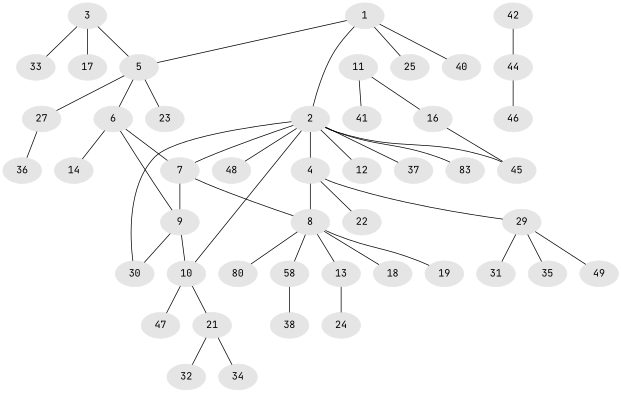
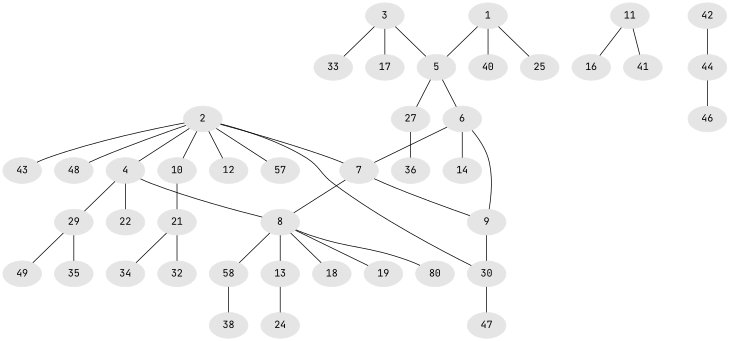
(328, 63) -> none
(165, 119) -> none
(414, 171) -> (280, 171)
(465, 171) -> (22, 171)
(517, 171) -> none
(183, 248) -> none
(496, 274) -> none
(173, 300) -> (487, 300)
